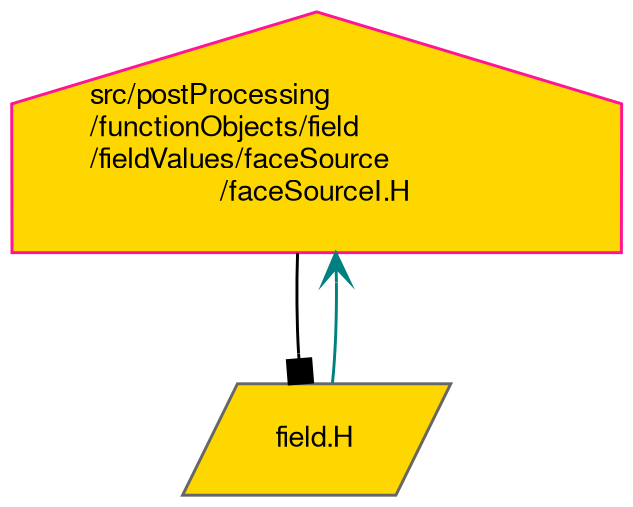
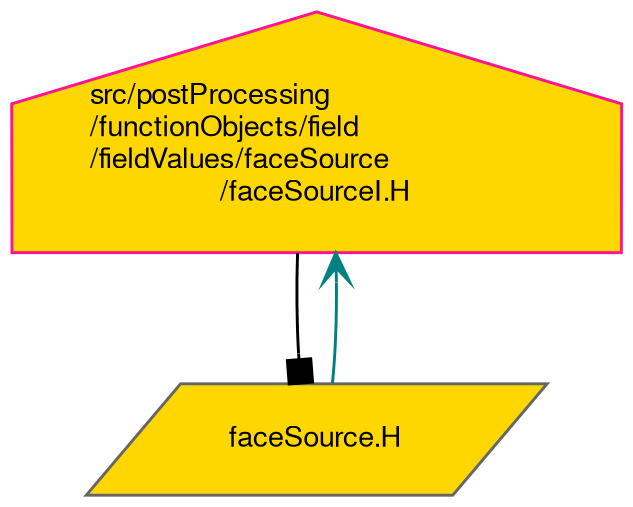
(317, 439) -> (317, 439)
